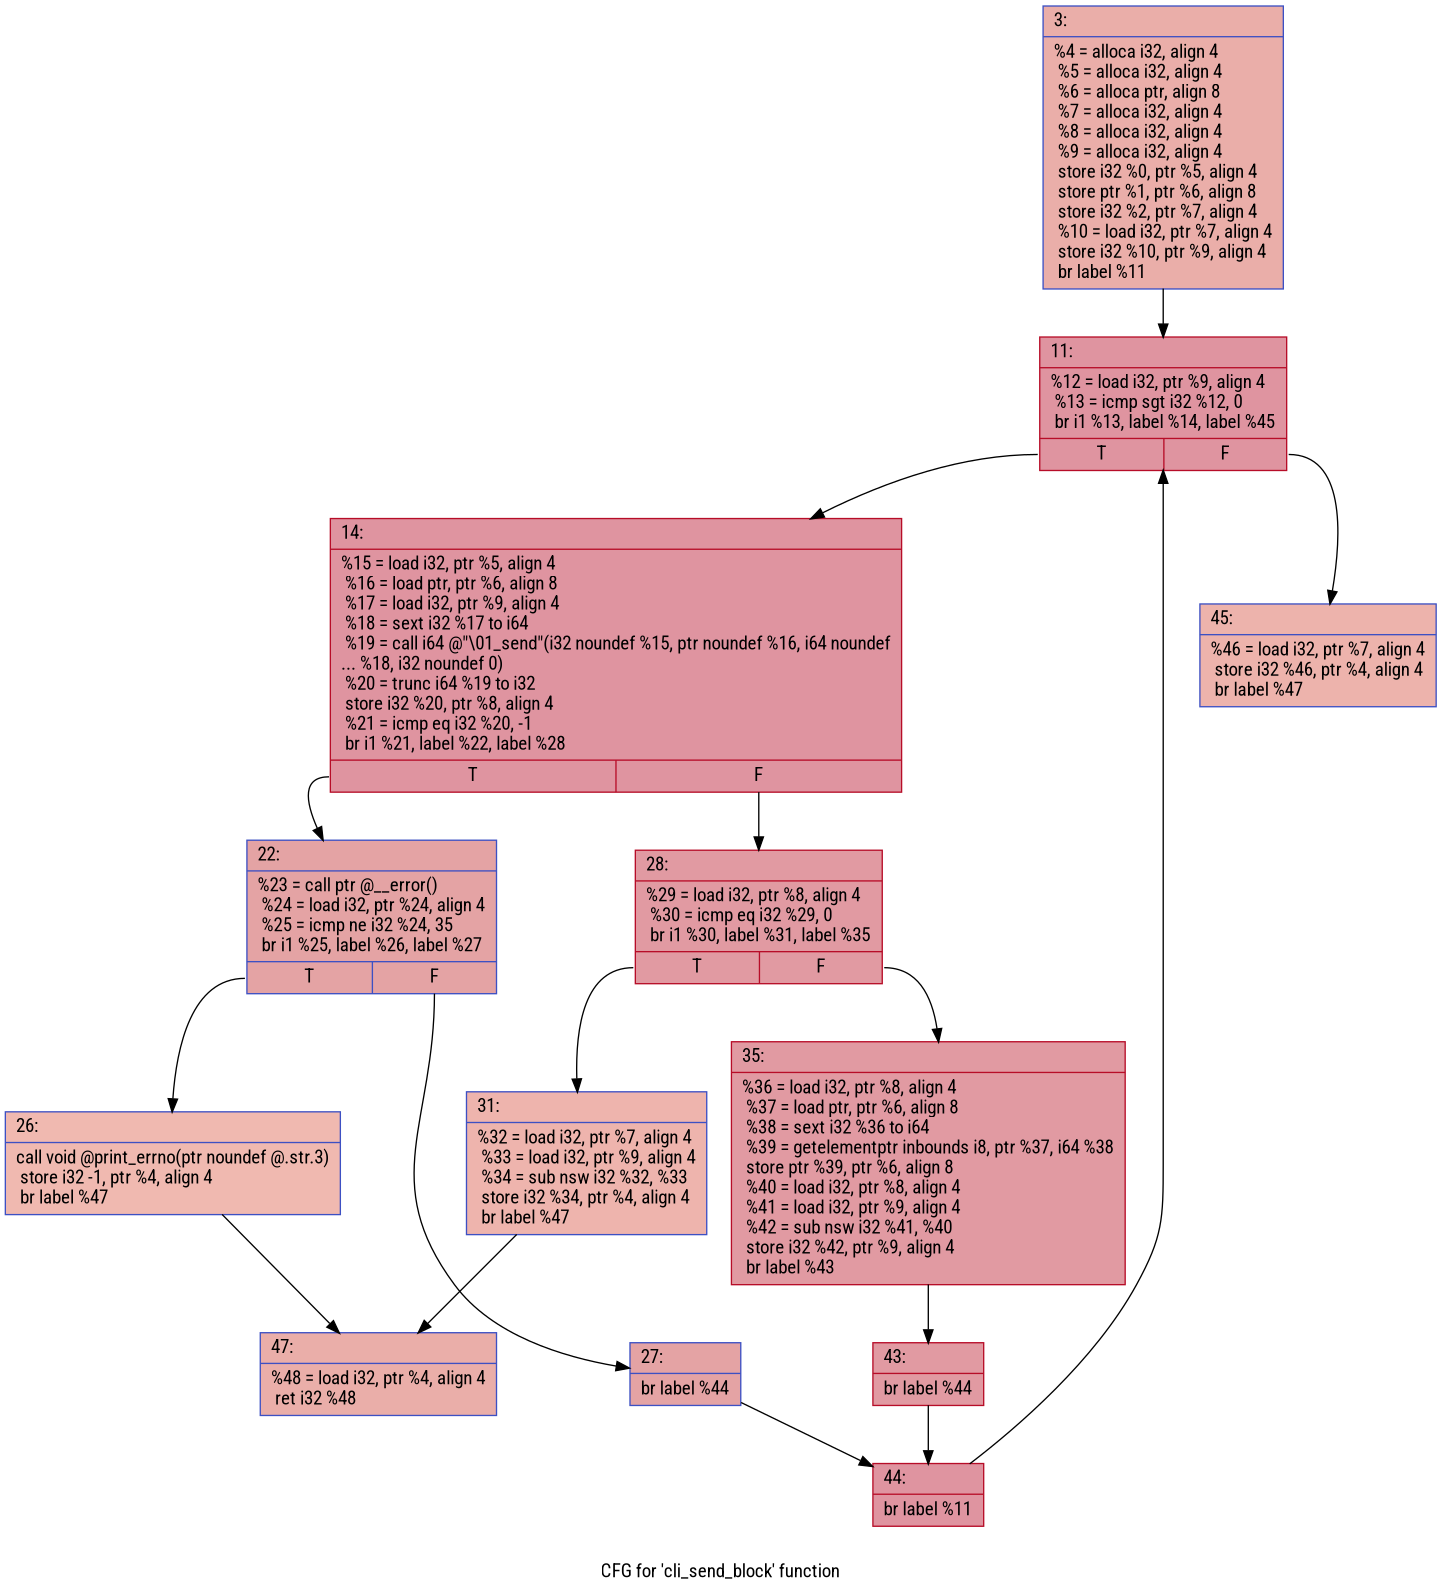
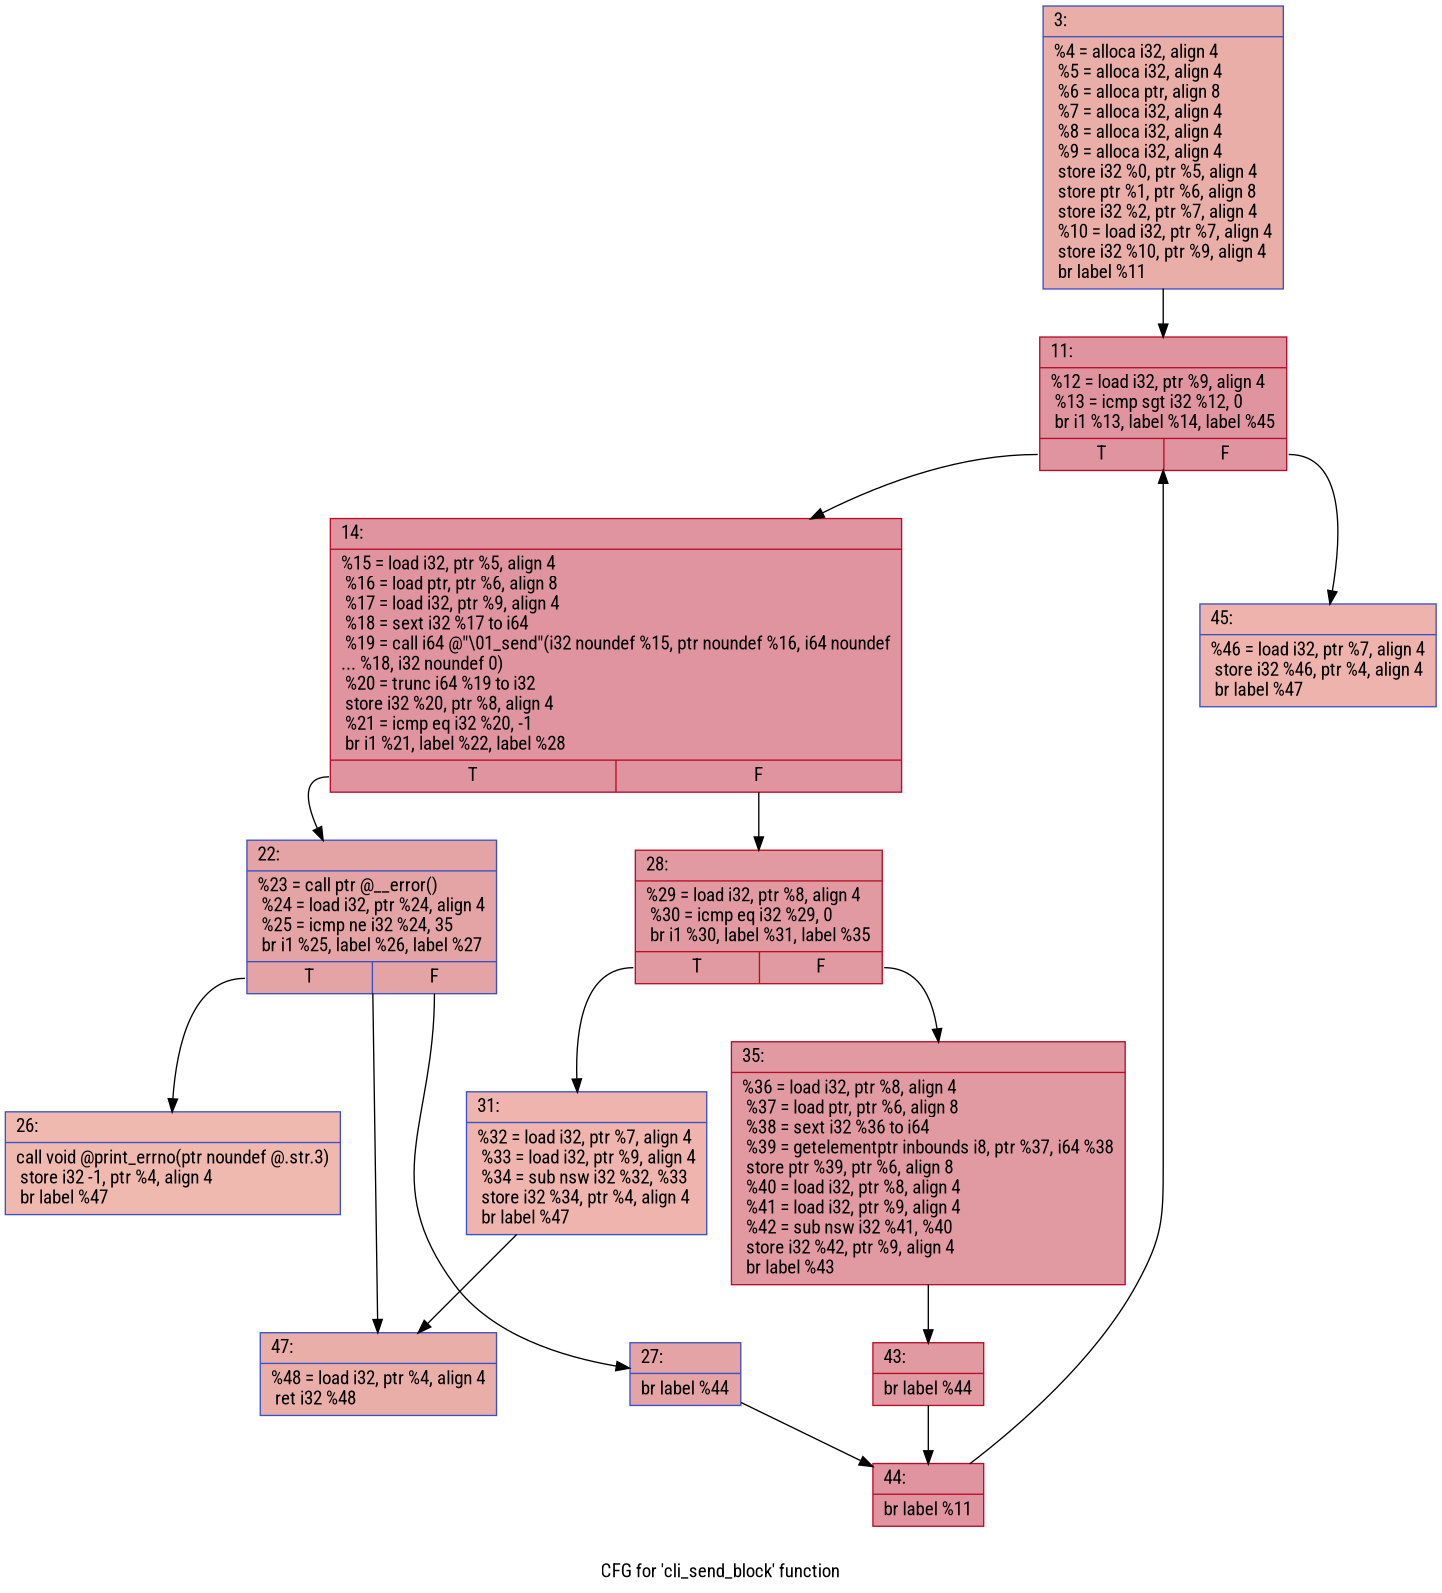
(276, 1269) -> (375, 1156)
